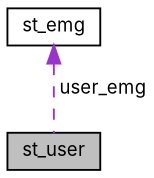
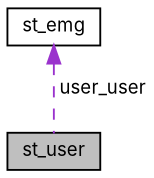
(100, 89) -> (100, 89)
